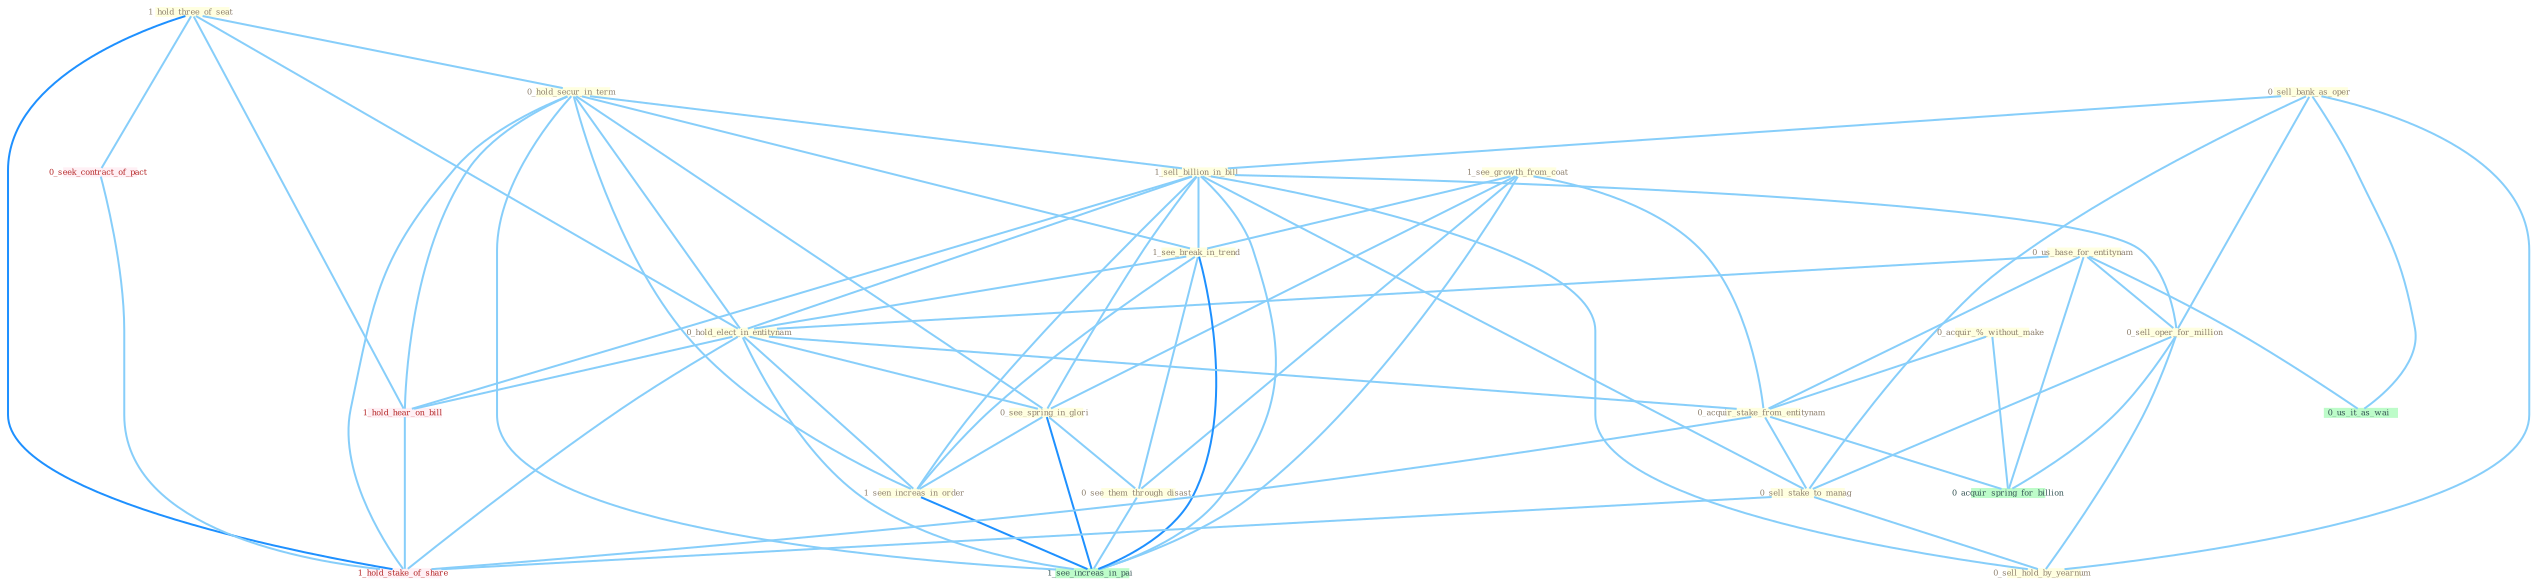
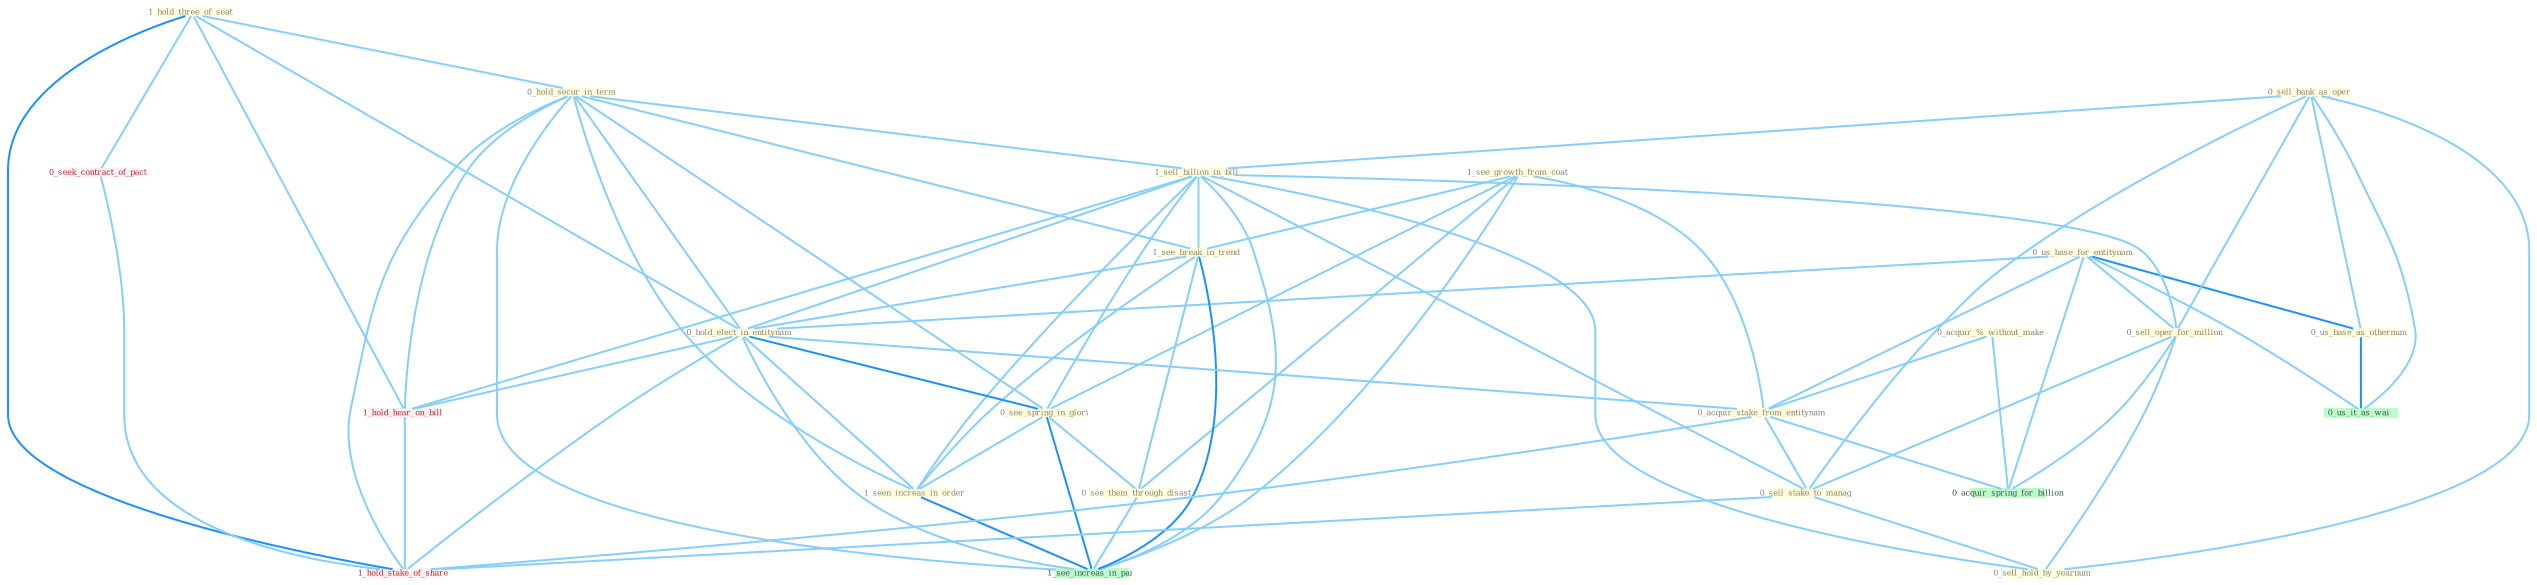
none -> (2361, 333)
(894, 373) -> (894, 373)
